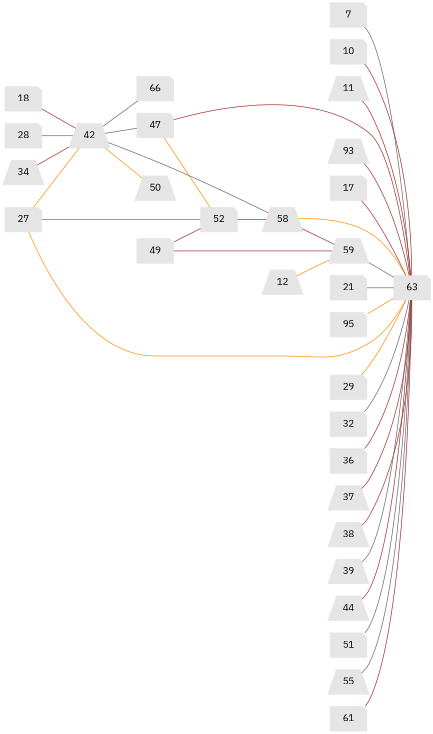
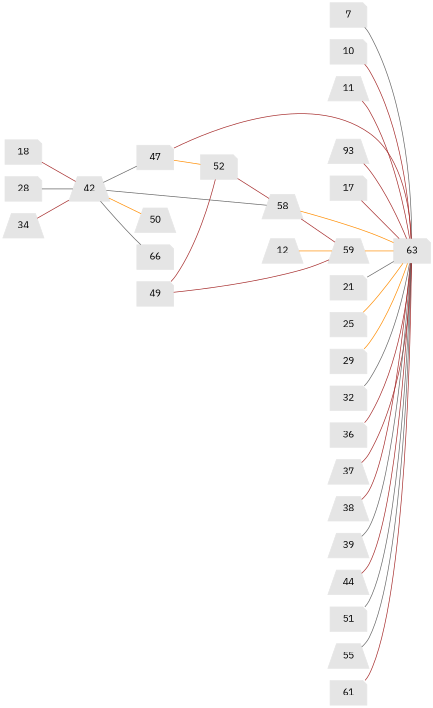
(23, 220) -> none
(381, 270) -> (379, 251)
(348, 325) -> (348, 325)
